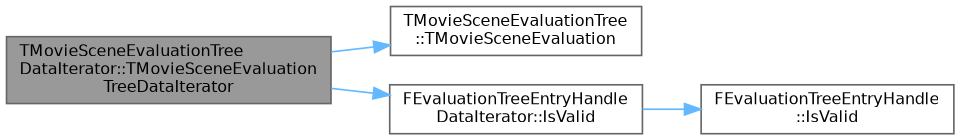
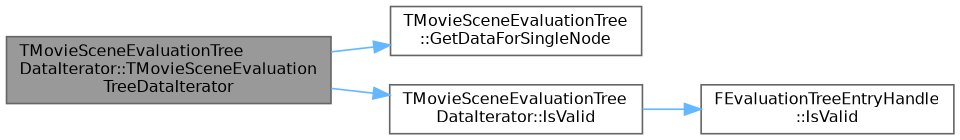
(516, 31) -> (516, 31)
(516, 109) -> (516, 109)
